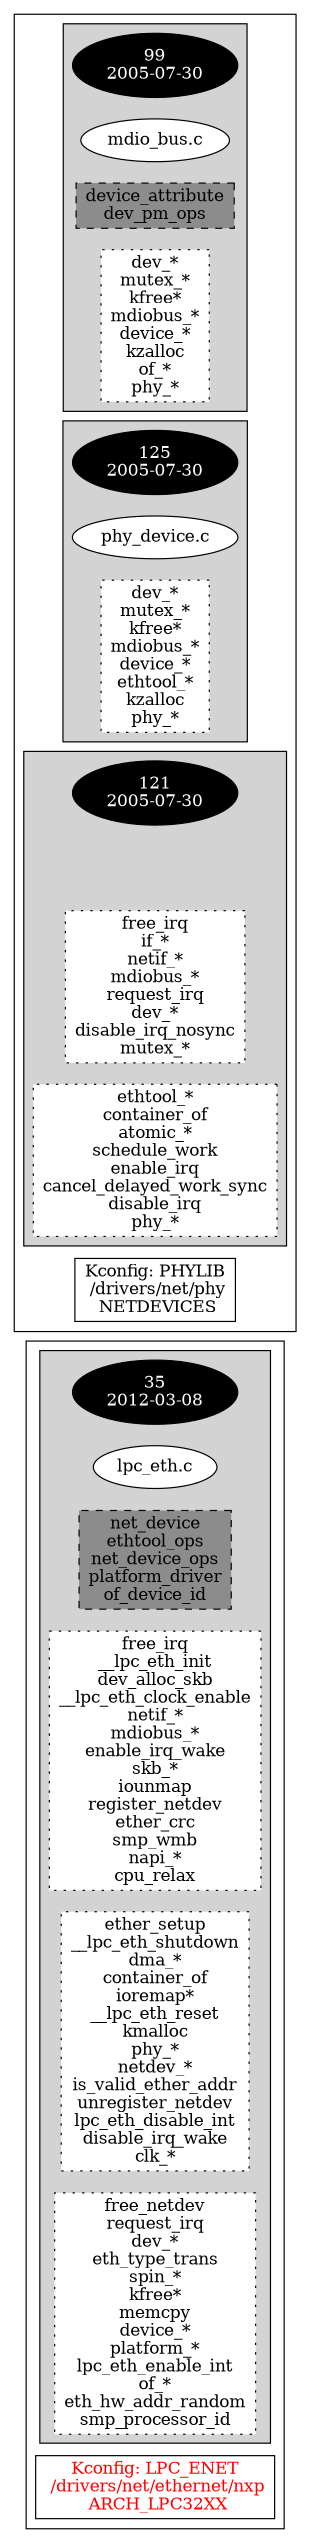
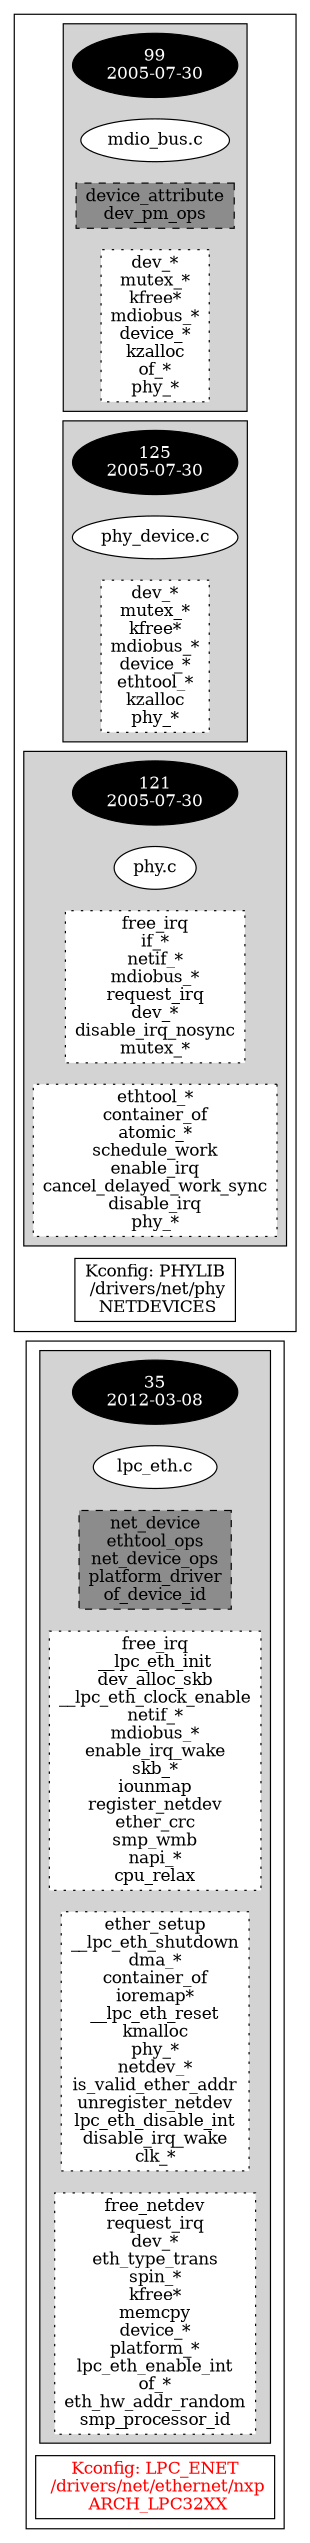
none -> (155, 868)
